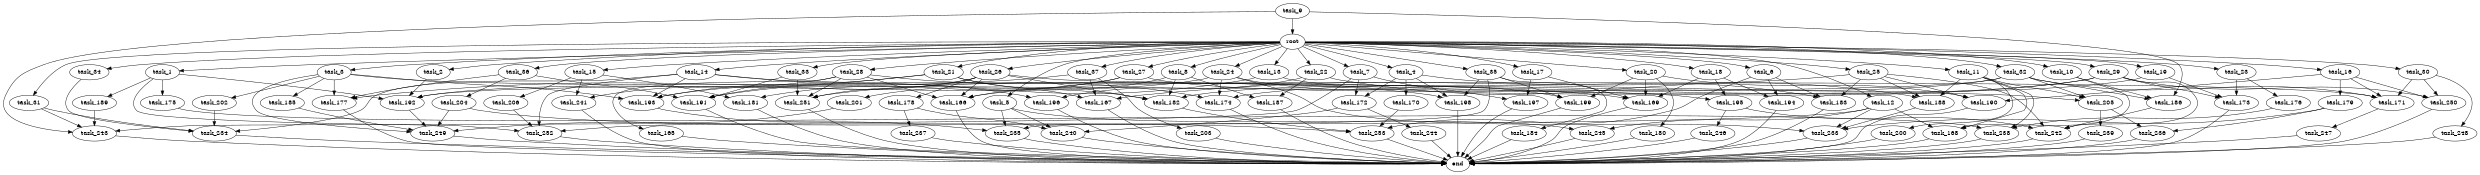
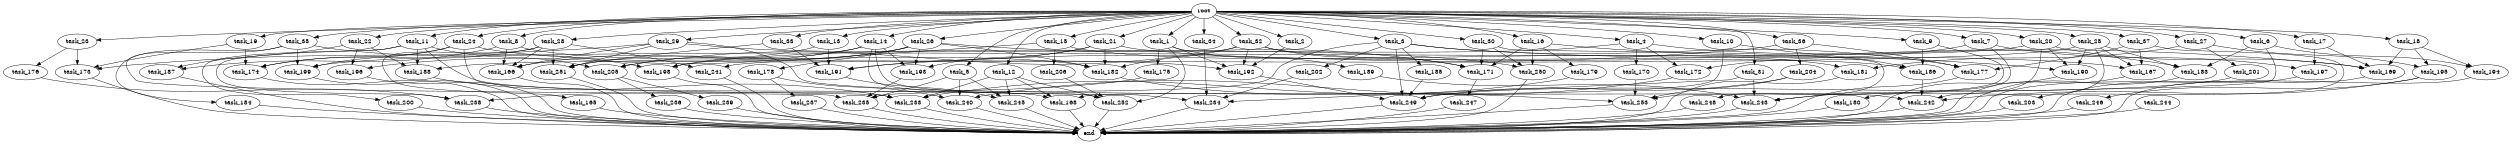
(1293, 24) -> (1559, 23)
(485, 85) -> (1132, 90)
(1377, 113) -> none
(2251, 121) -> none
(1071, 156) -> (918, 87)
